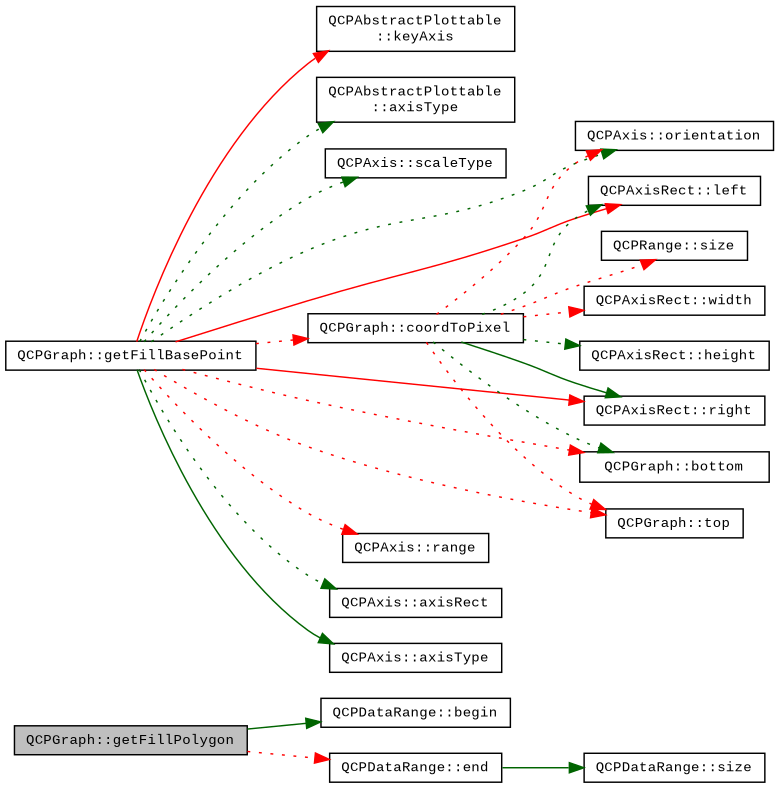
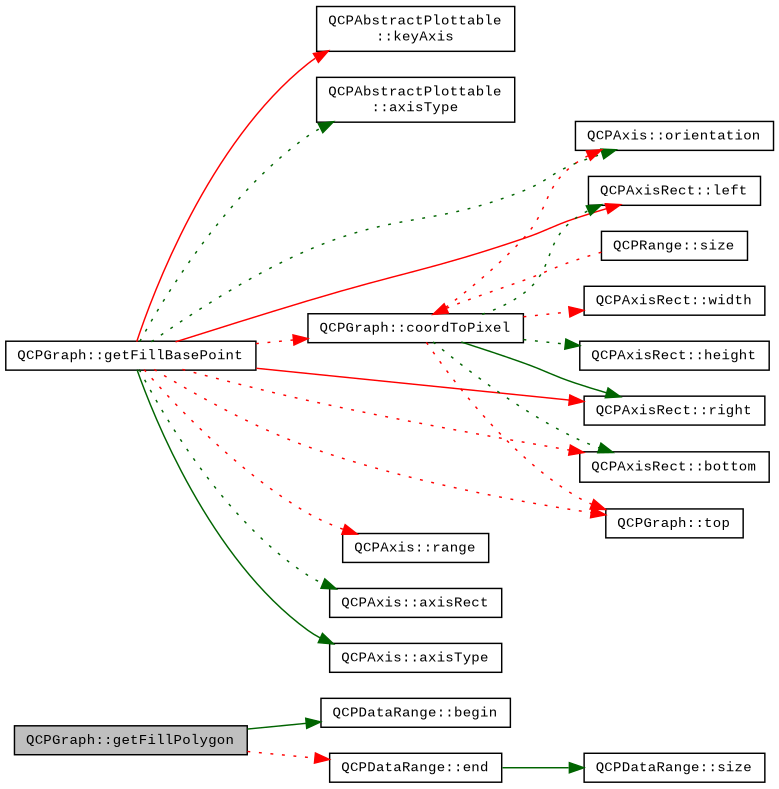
(416, 163) -> none
(571, 288) -> (524, 280)
(674, 467) -> (674, 467)
